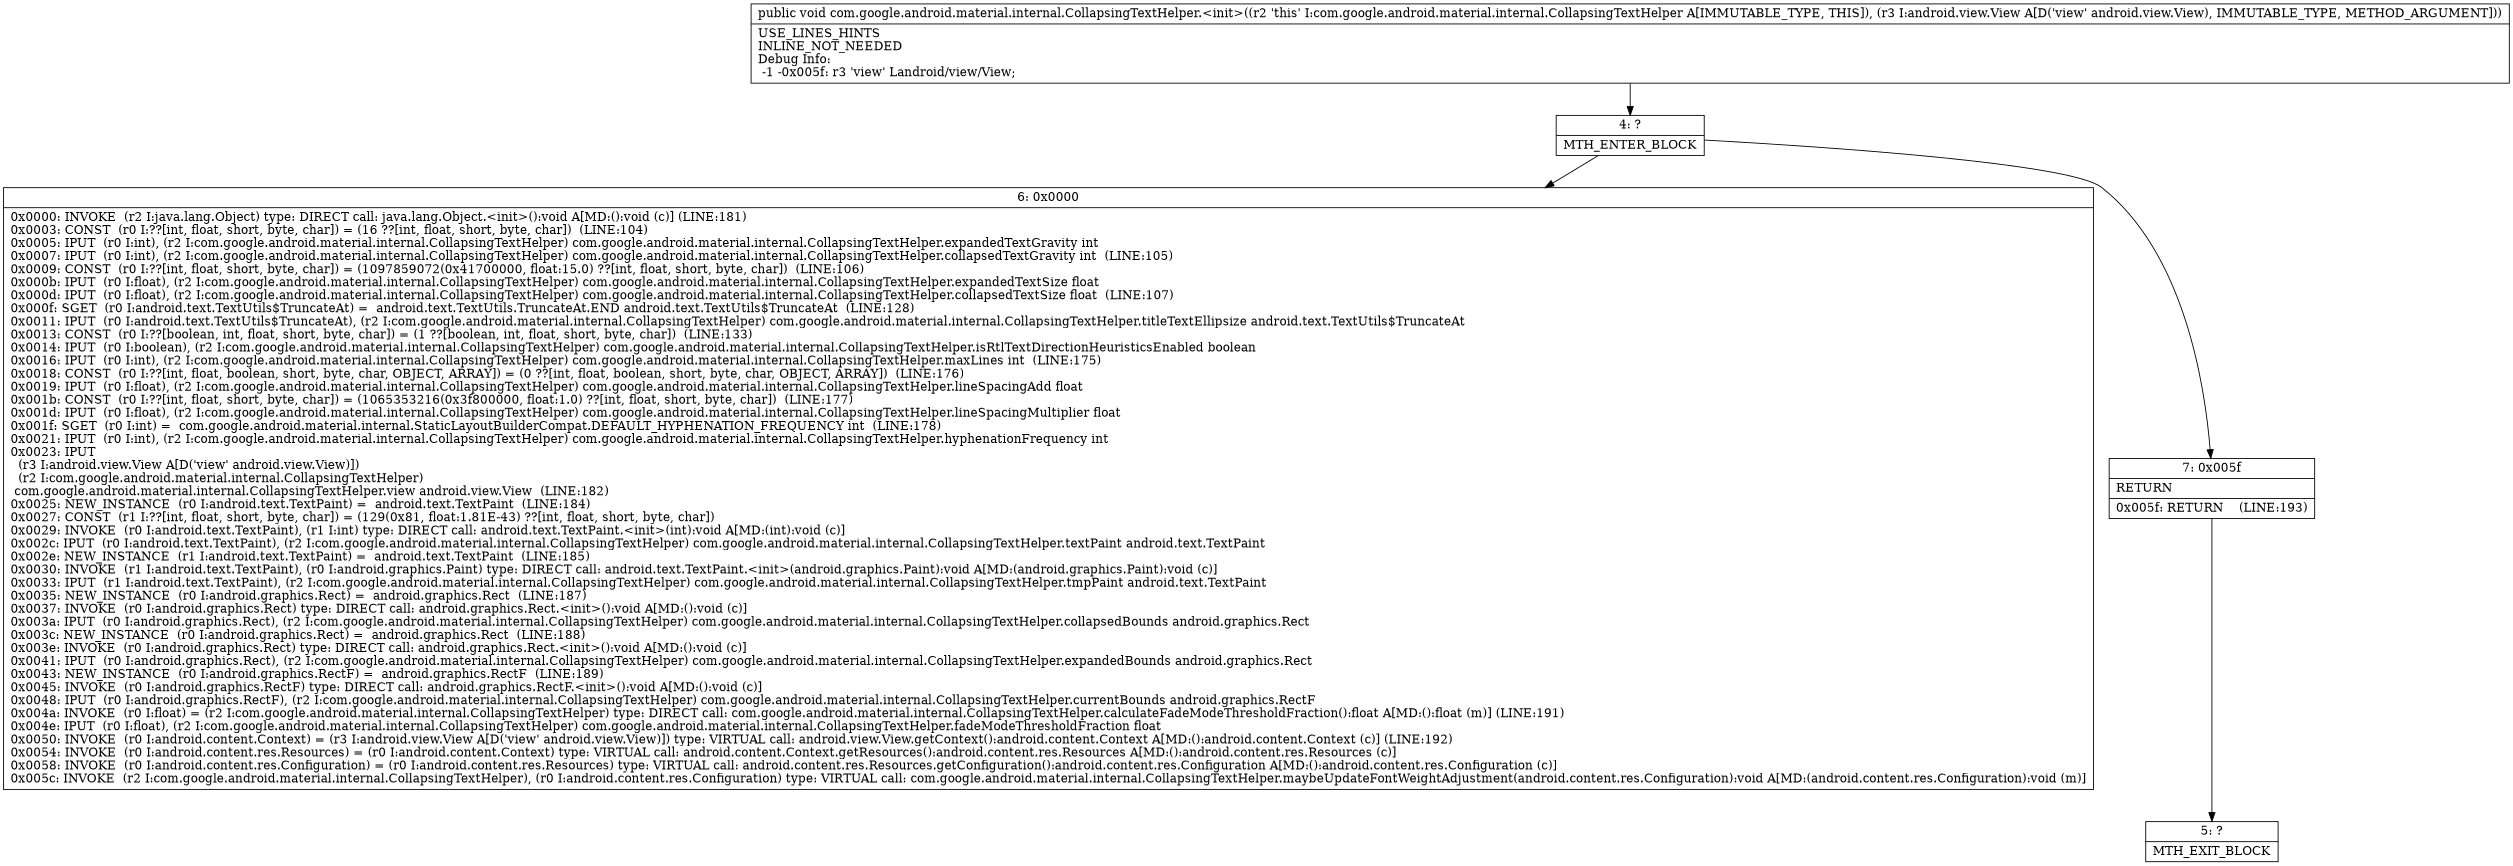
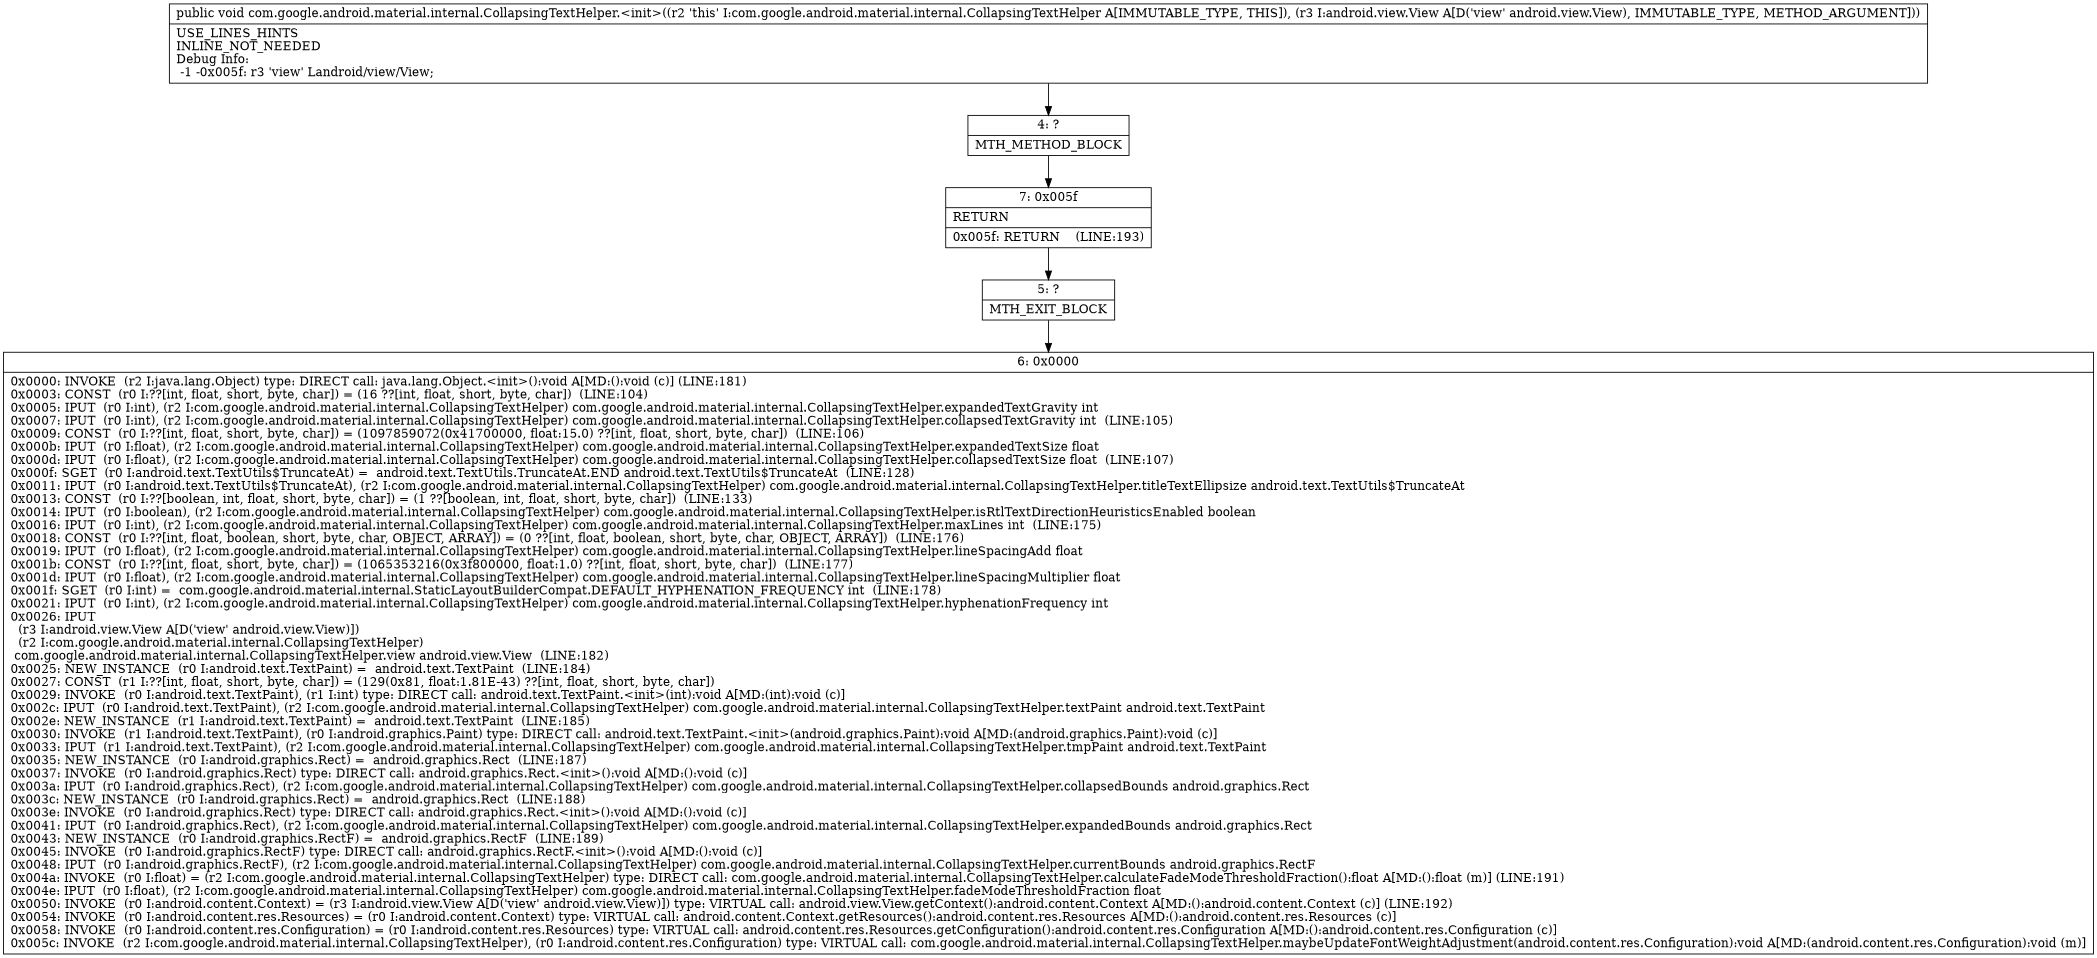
(1630, 145) -> (1048, 145)
(1575, 169) -> (1048, 332)
(57, 452) -> (57, 617)
